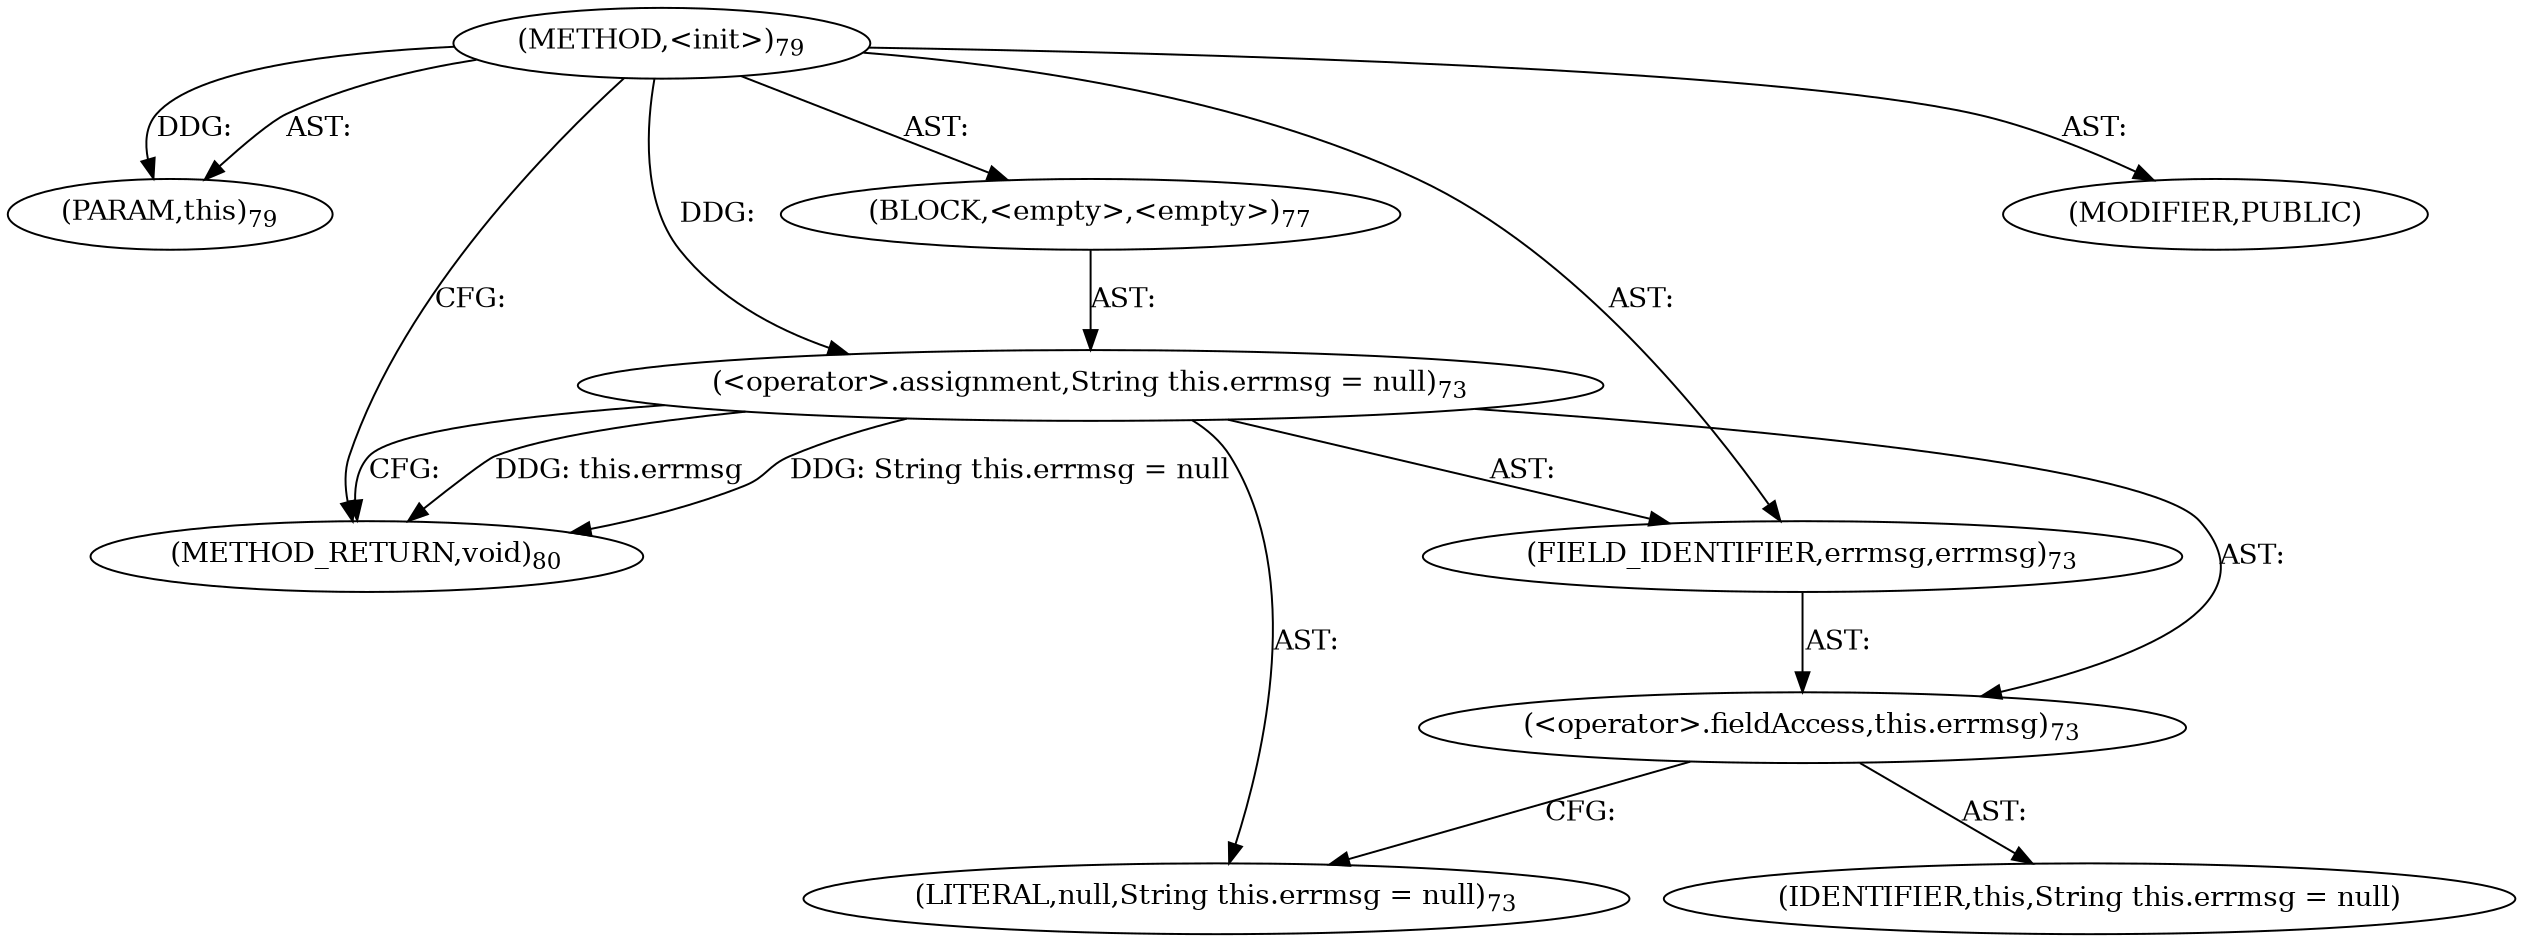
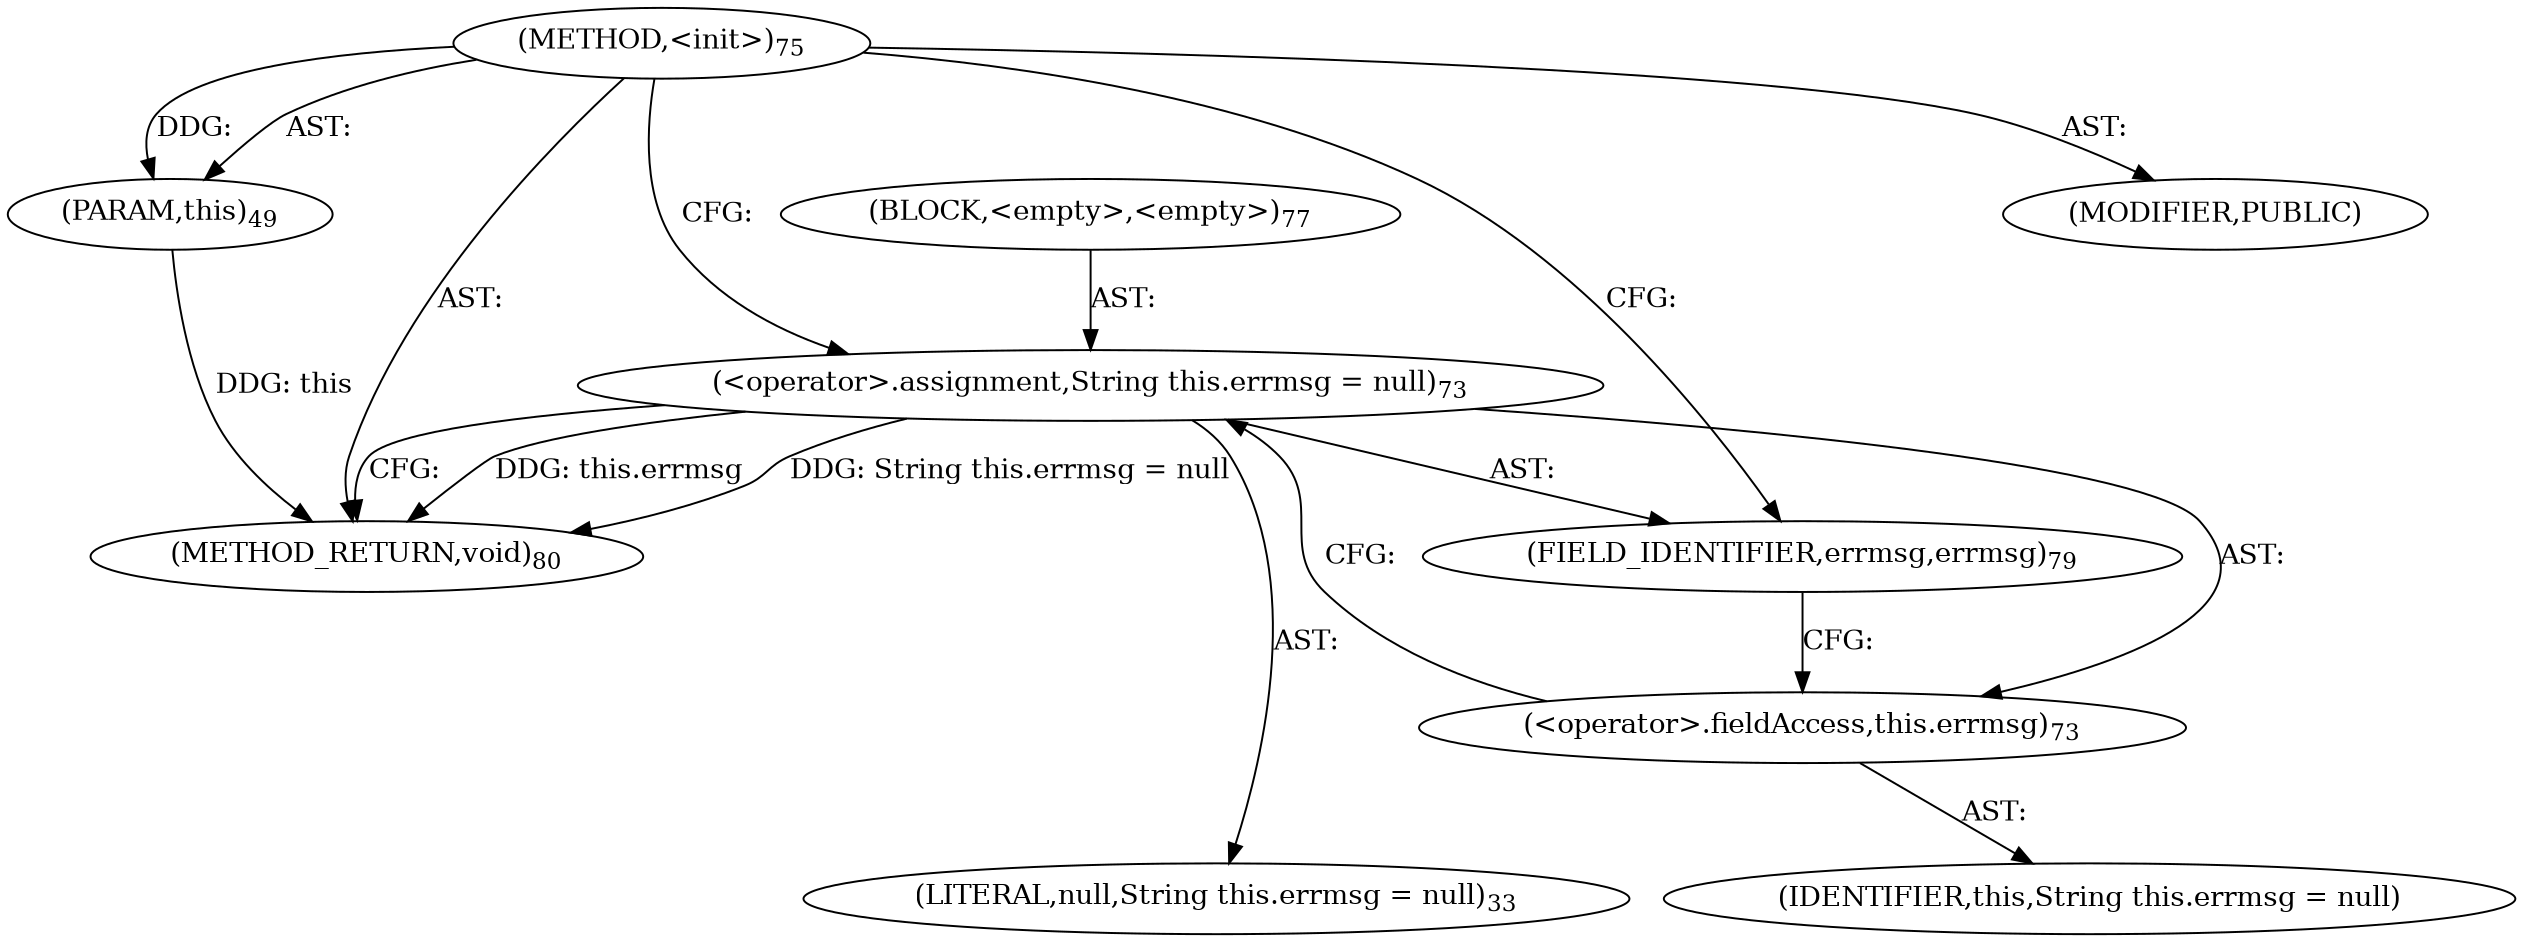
(791, 40) -> (791, 40)
(865, 124) -> none
(264, 211) -> (264, 211)
(722, 214) -> (722, 214)
(475, 300) -> (475, 300)
(1646, 300) -> (1646, 300)
none -> (204, 395)
(2063, 554) -> (2063, 554)
(1843, 642) -> (1843, 642)
(1520, 810) -> (1347, 611)
(1503, 896) -> (1503, 896)
